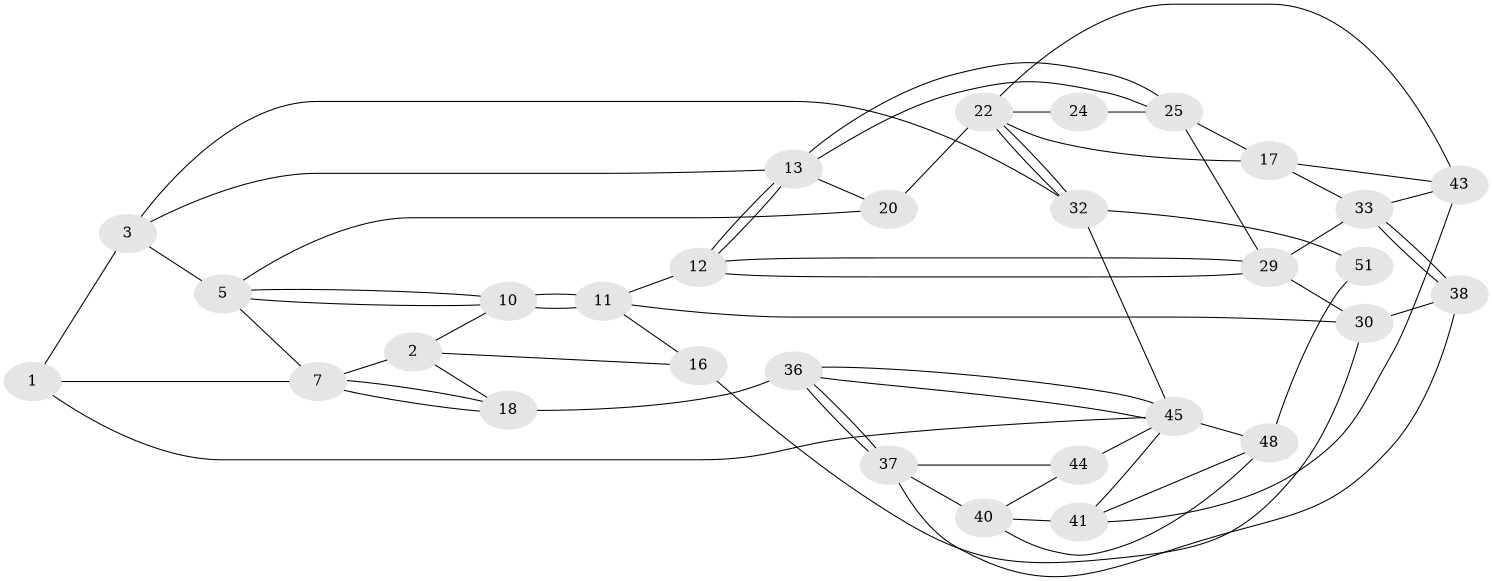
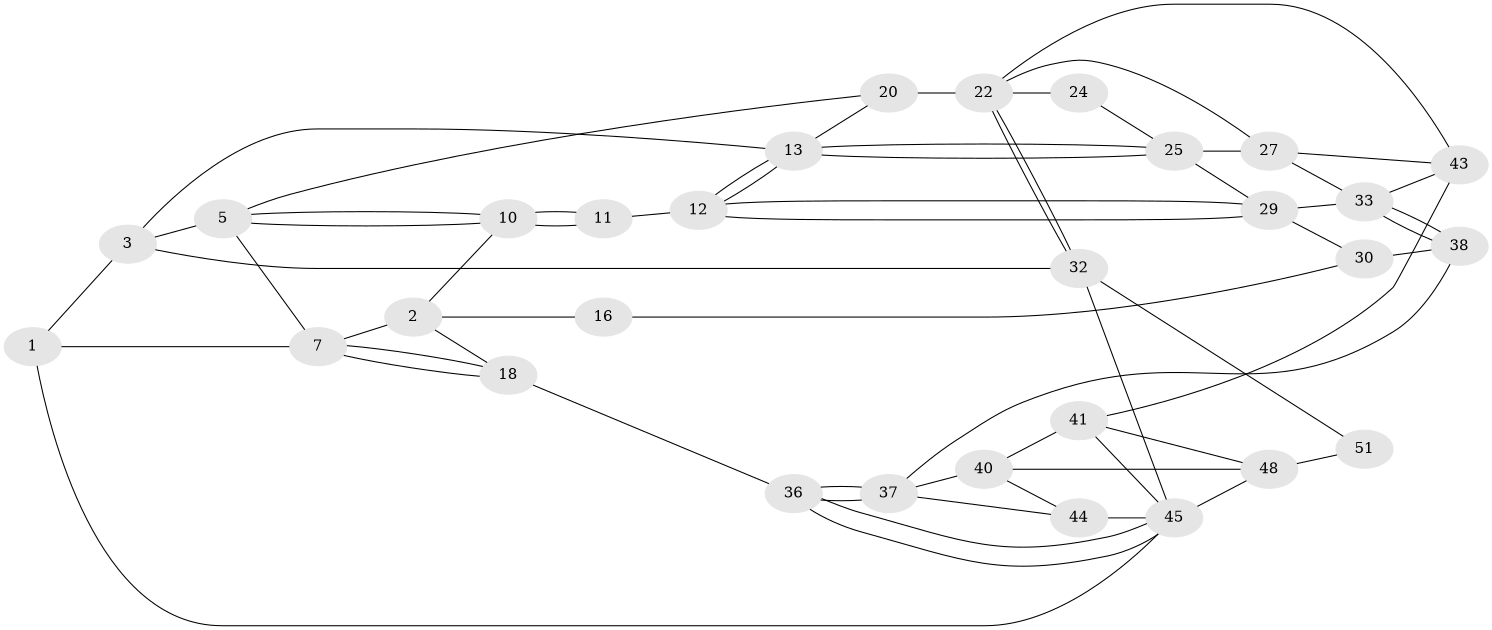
(1269, 161) -> (1269, 151)
(984, 317) -> none
(651, 333) -> none
